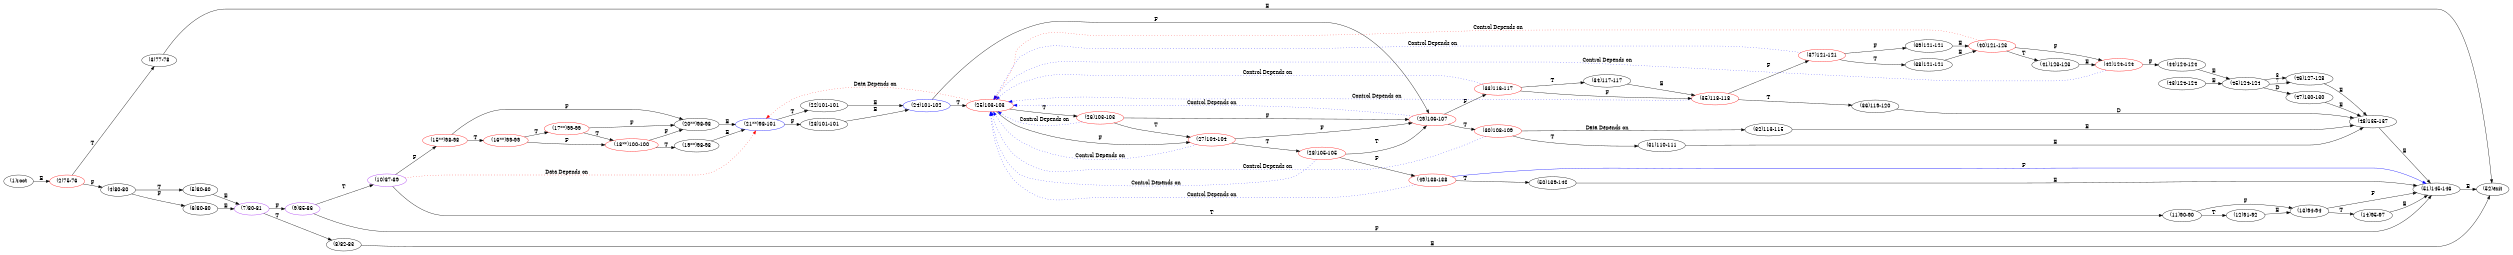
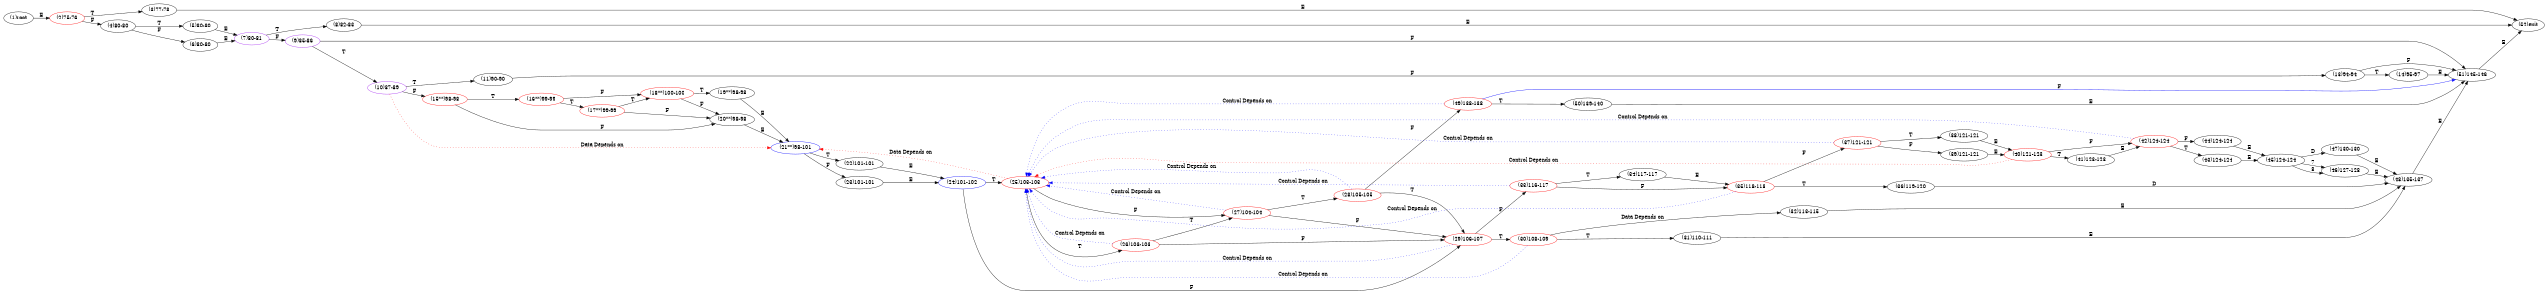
none -> (2184, 150)
(2246, 215) -> none
